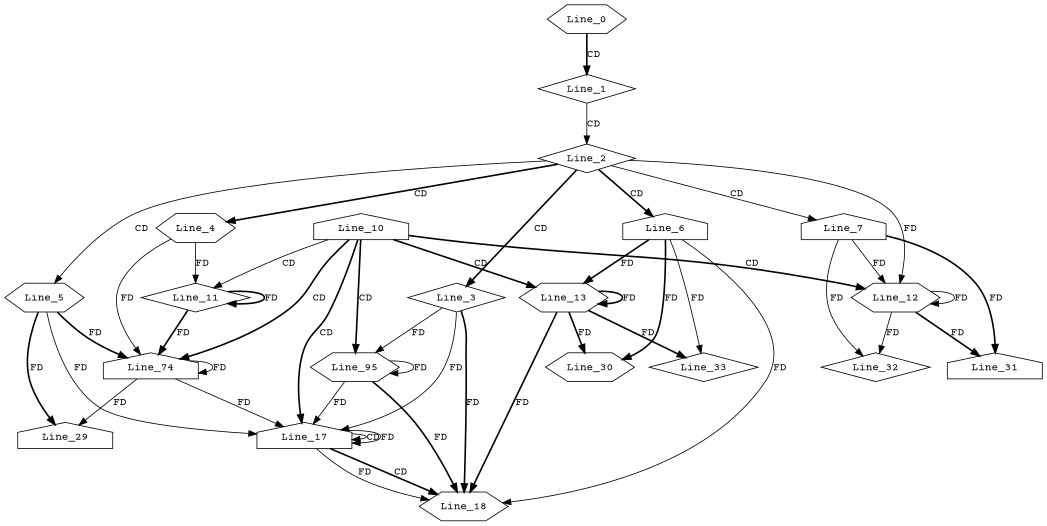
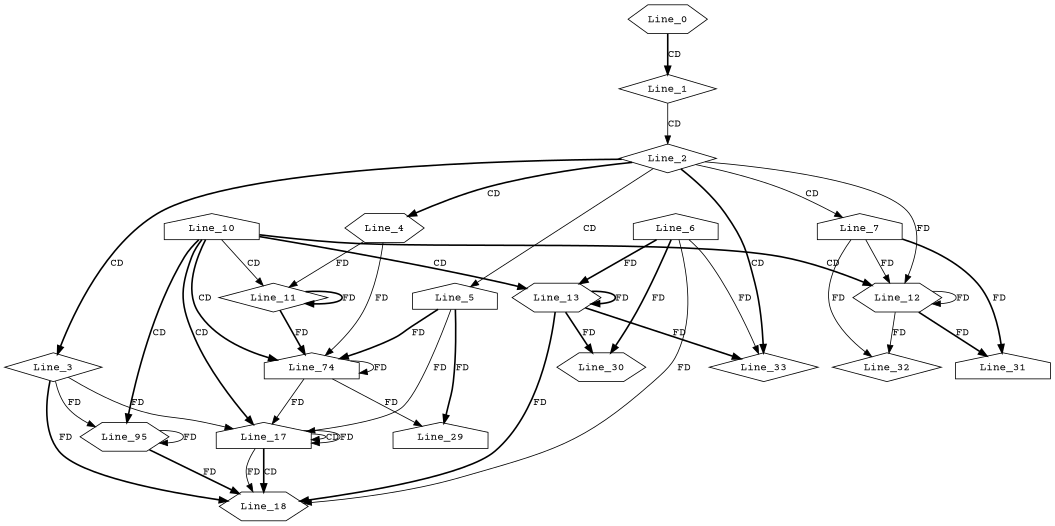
(623, 190) -> (744, 246)
(44, 298) -> (455, 298)
(331, 400) -> none
